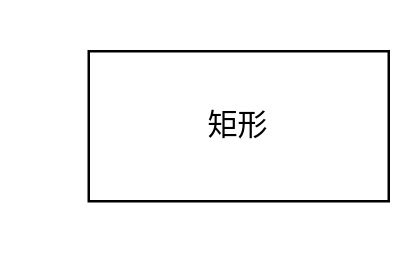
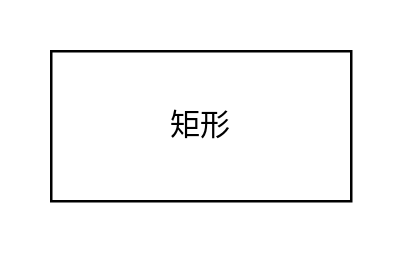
(239, 126) -> (201, 126)
